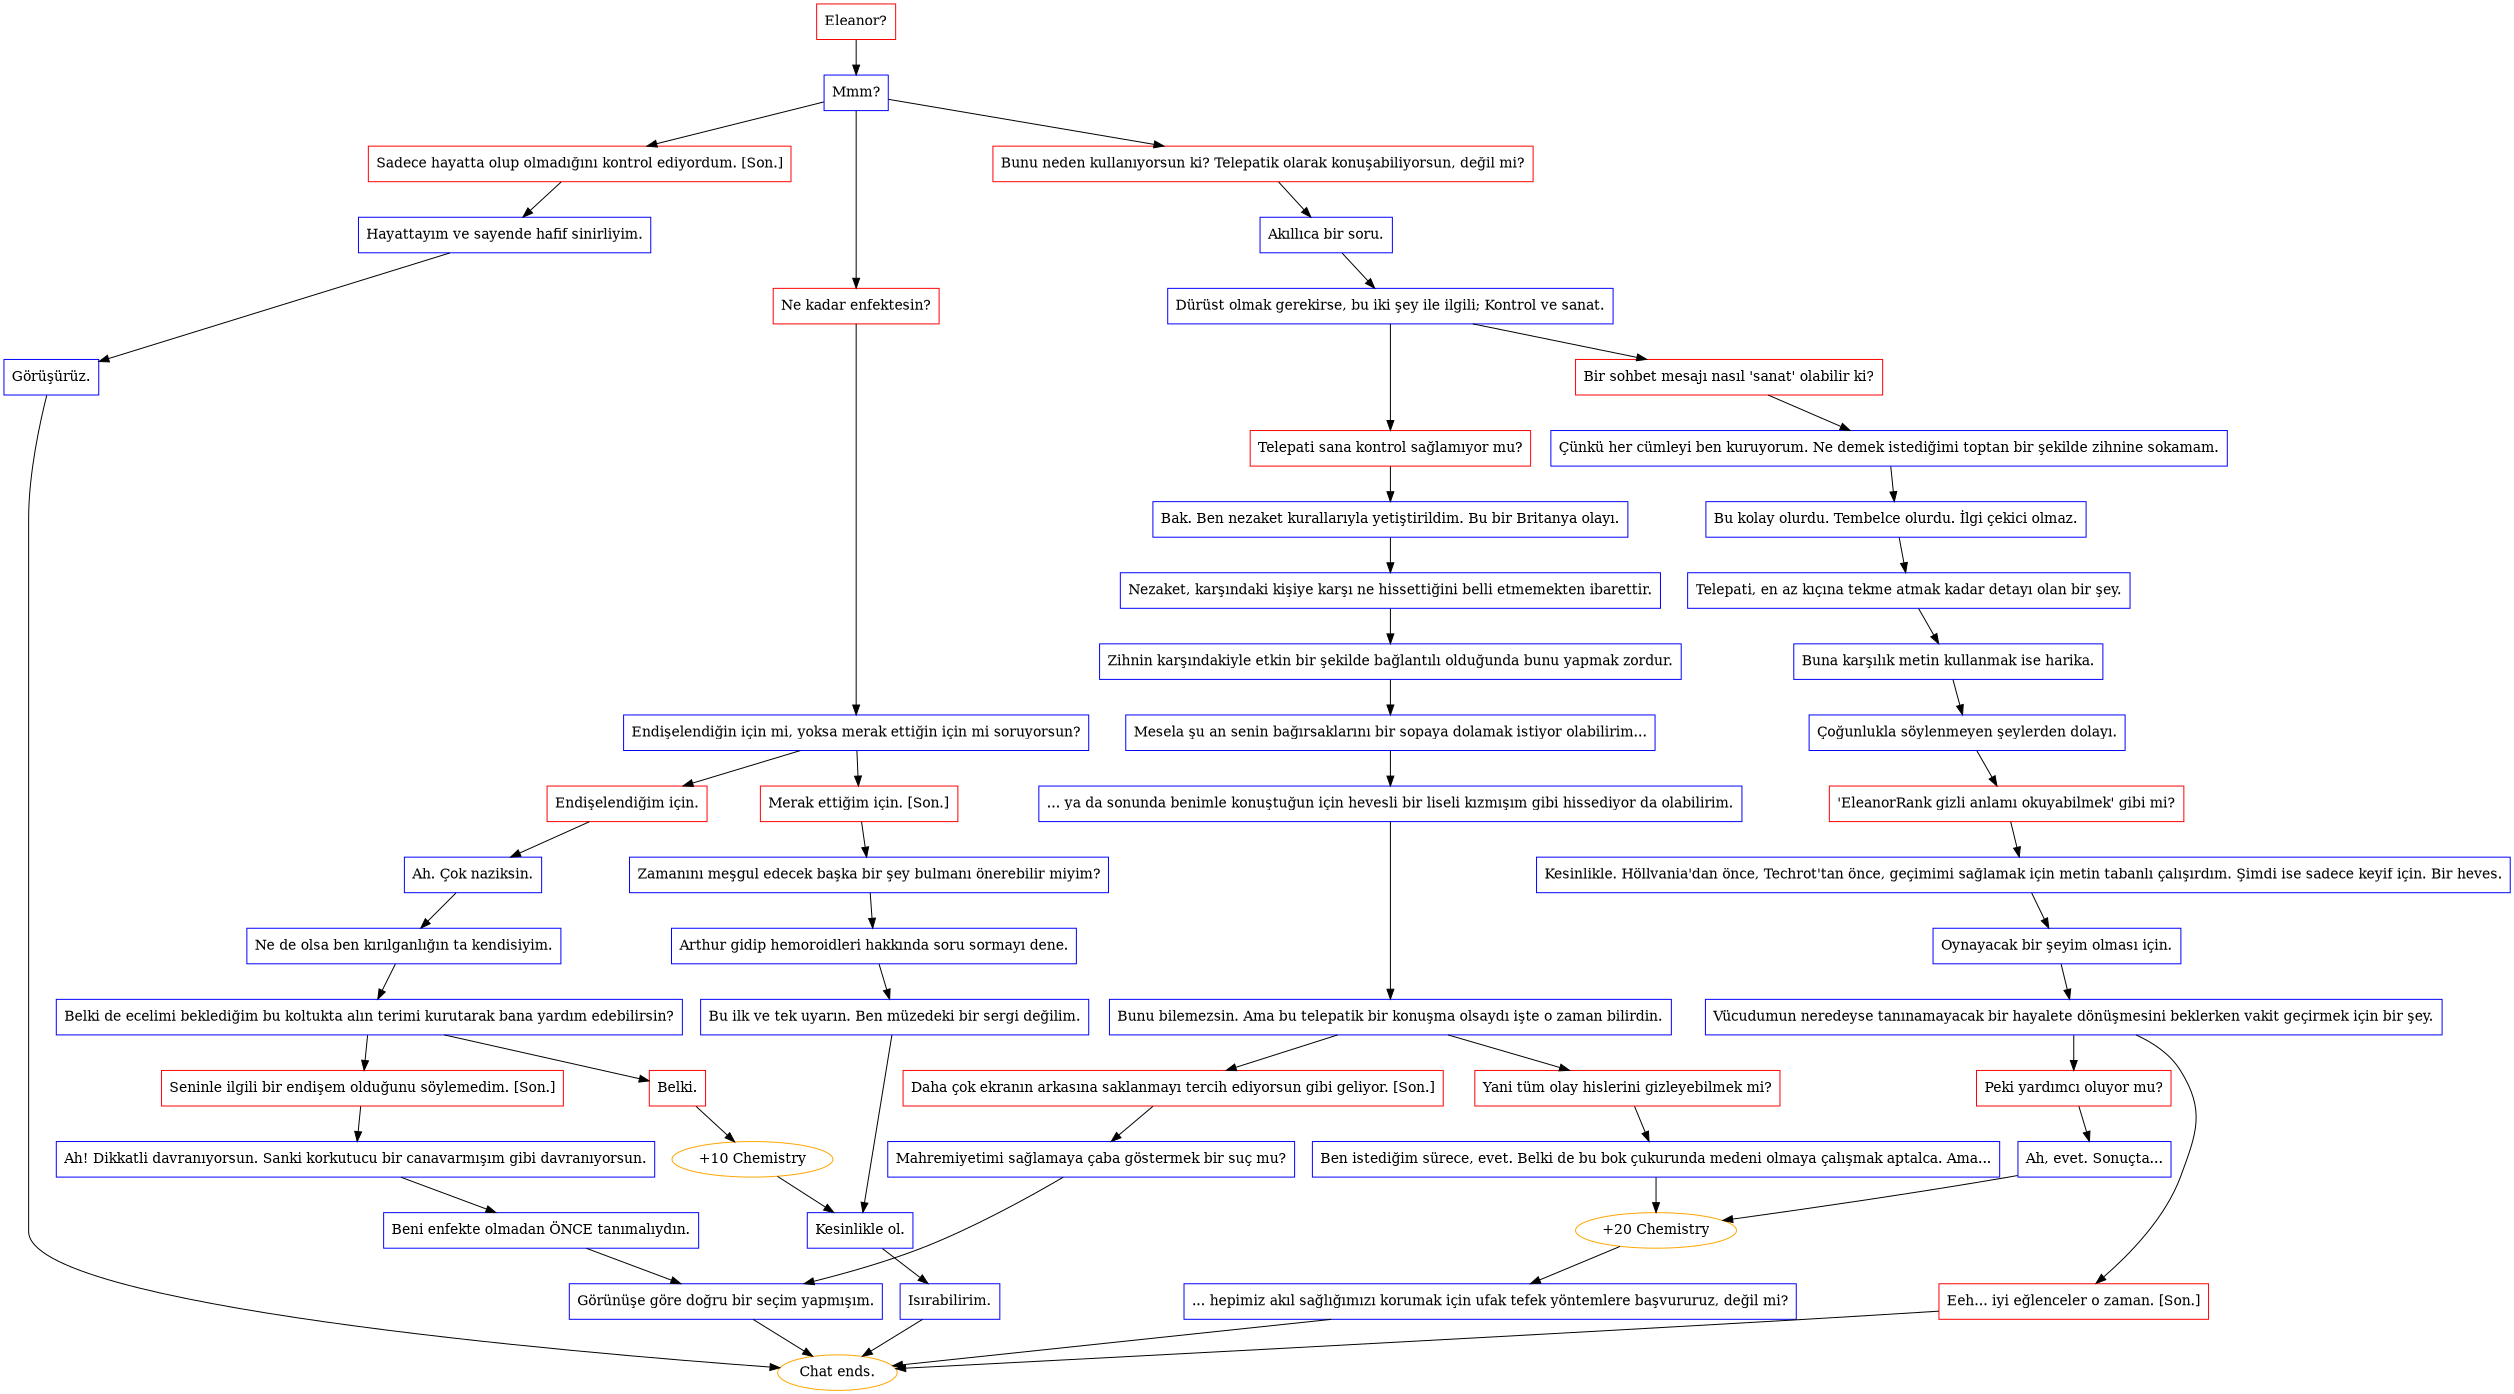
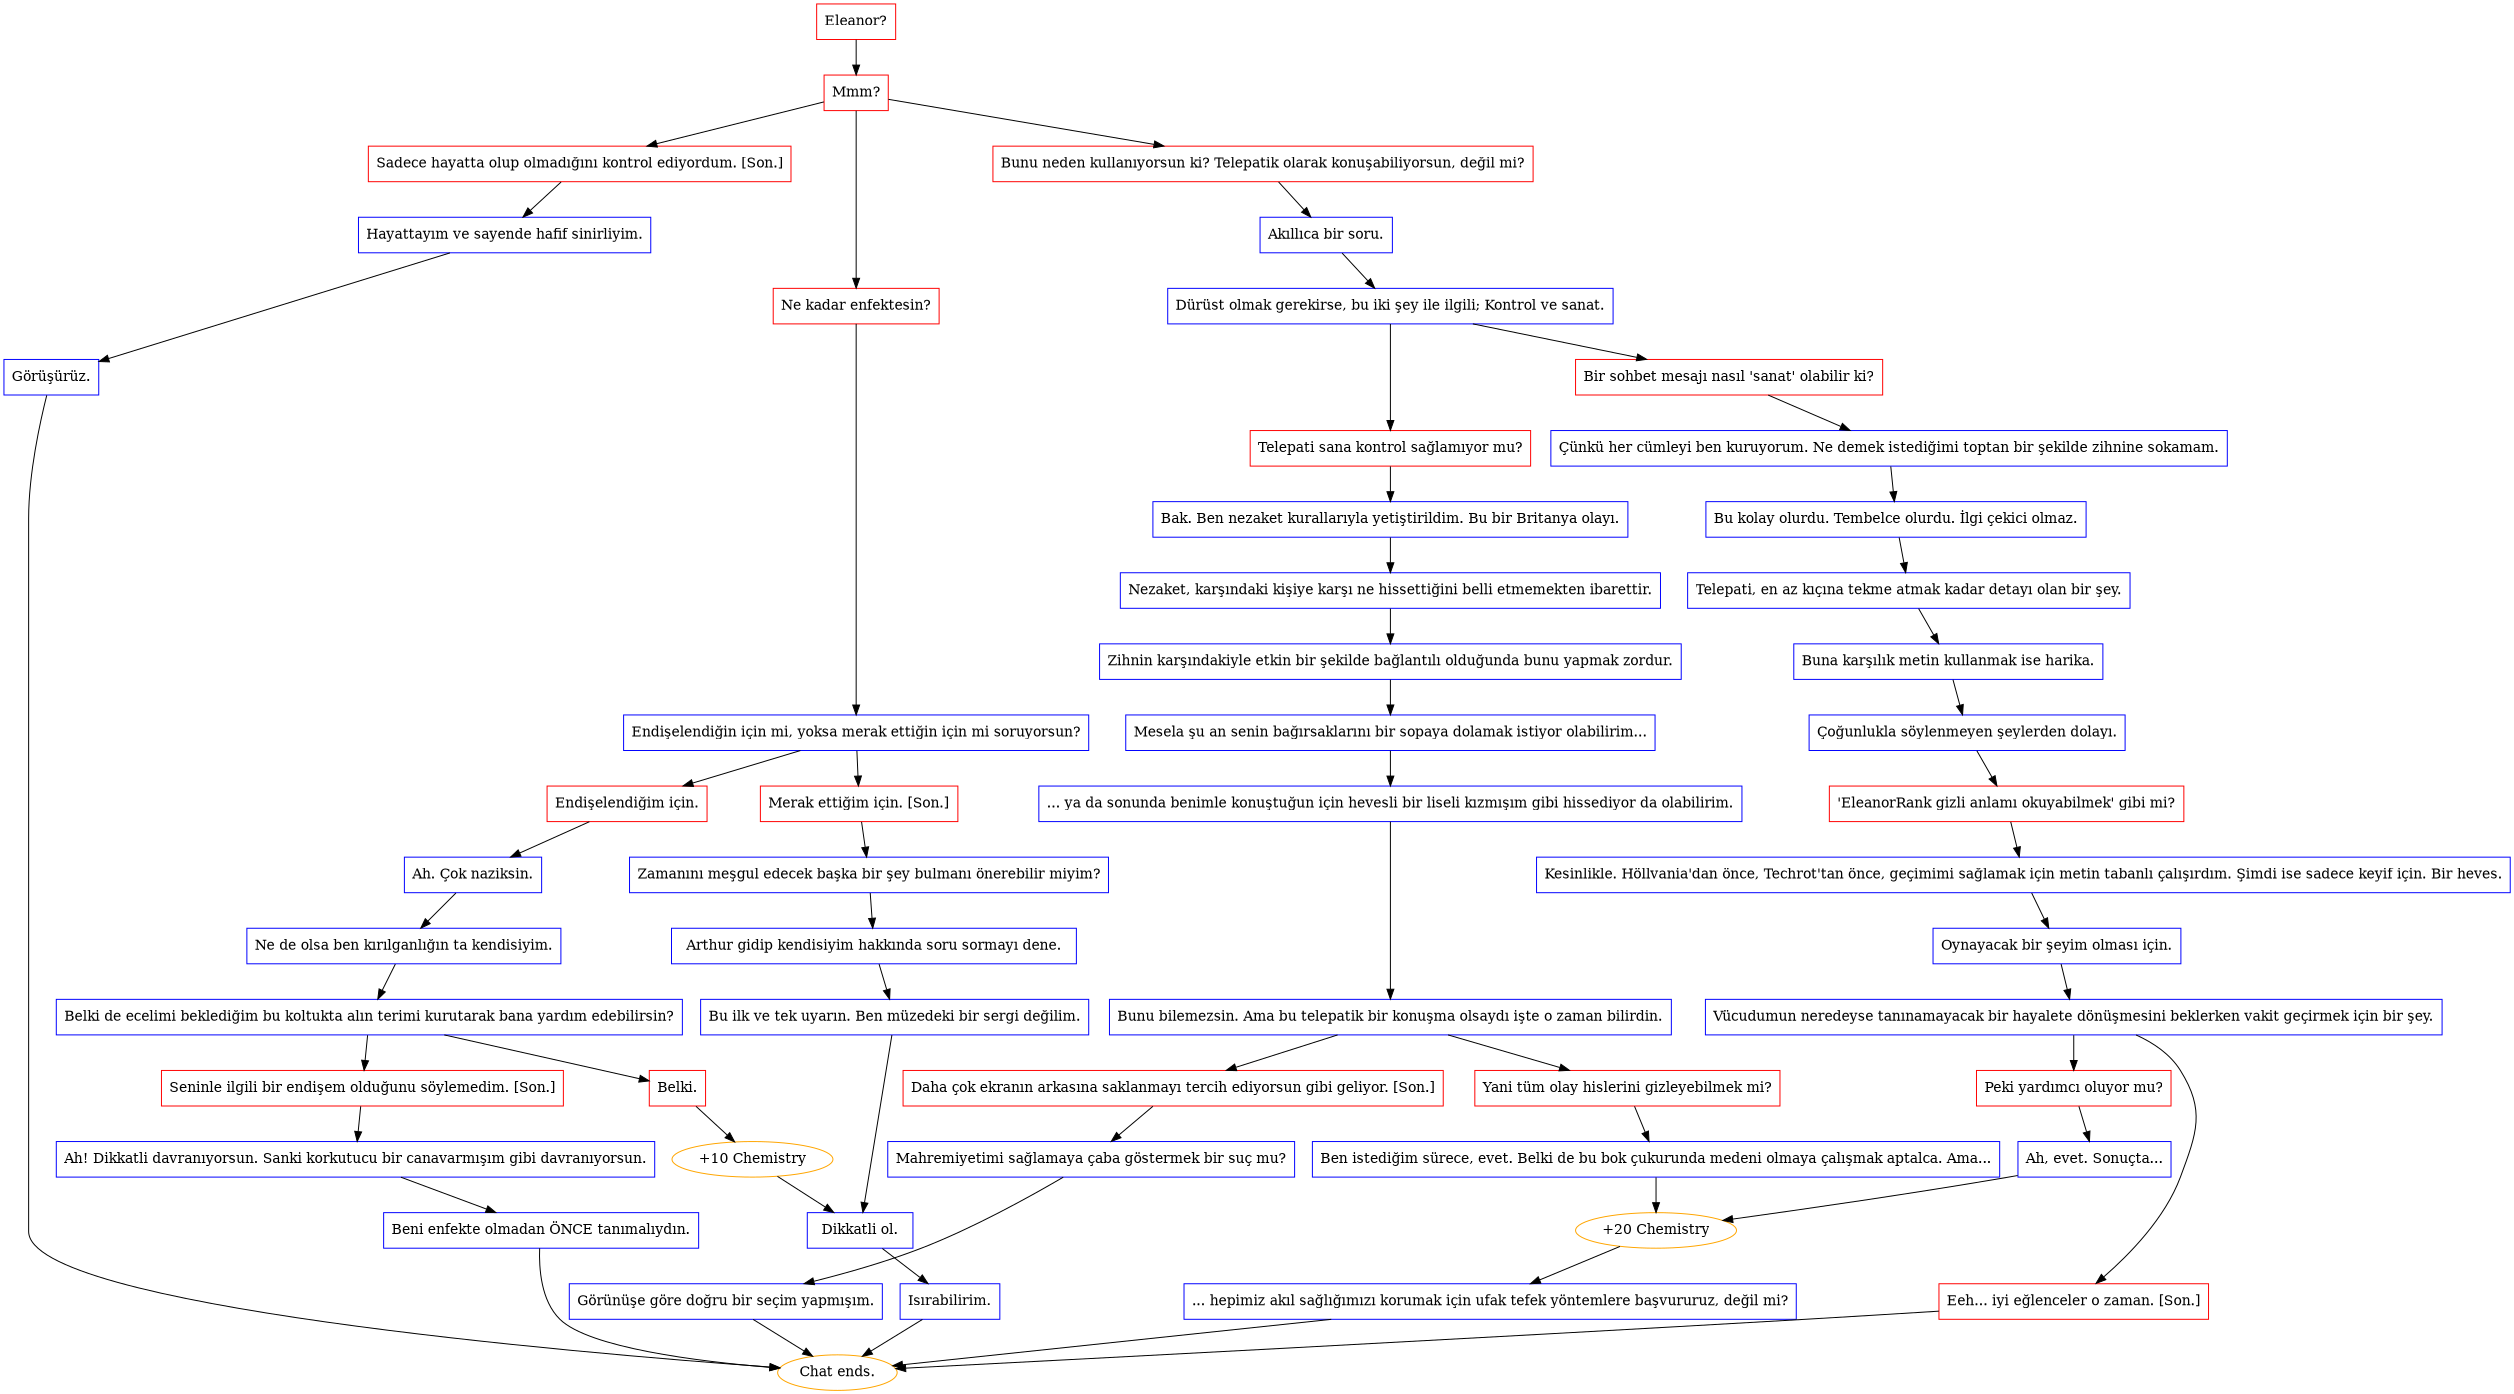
(856, 93) -> (856, 93)
(874, 946) -> (874, 946)
(860, 1230) -> (860, 1230)
(629, 1264) -> (625, 1346)
